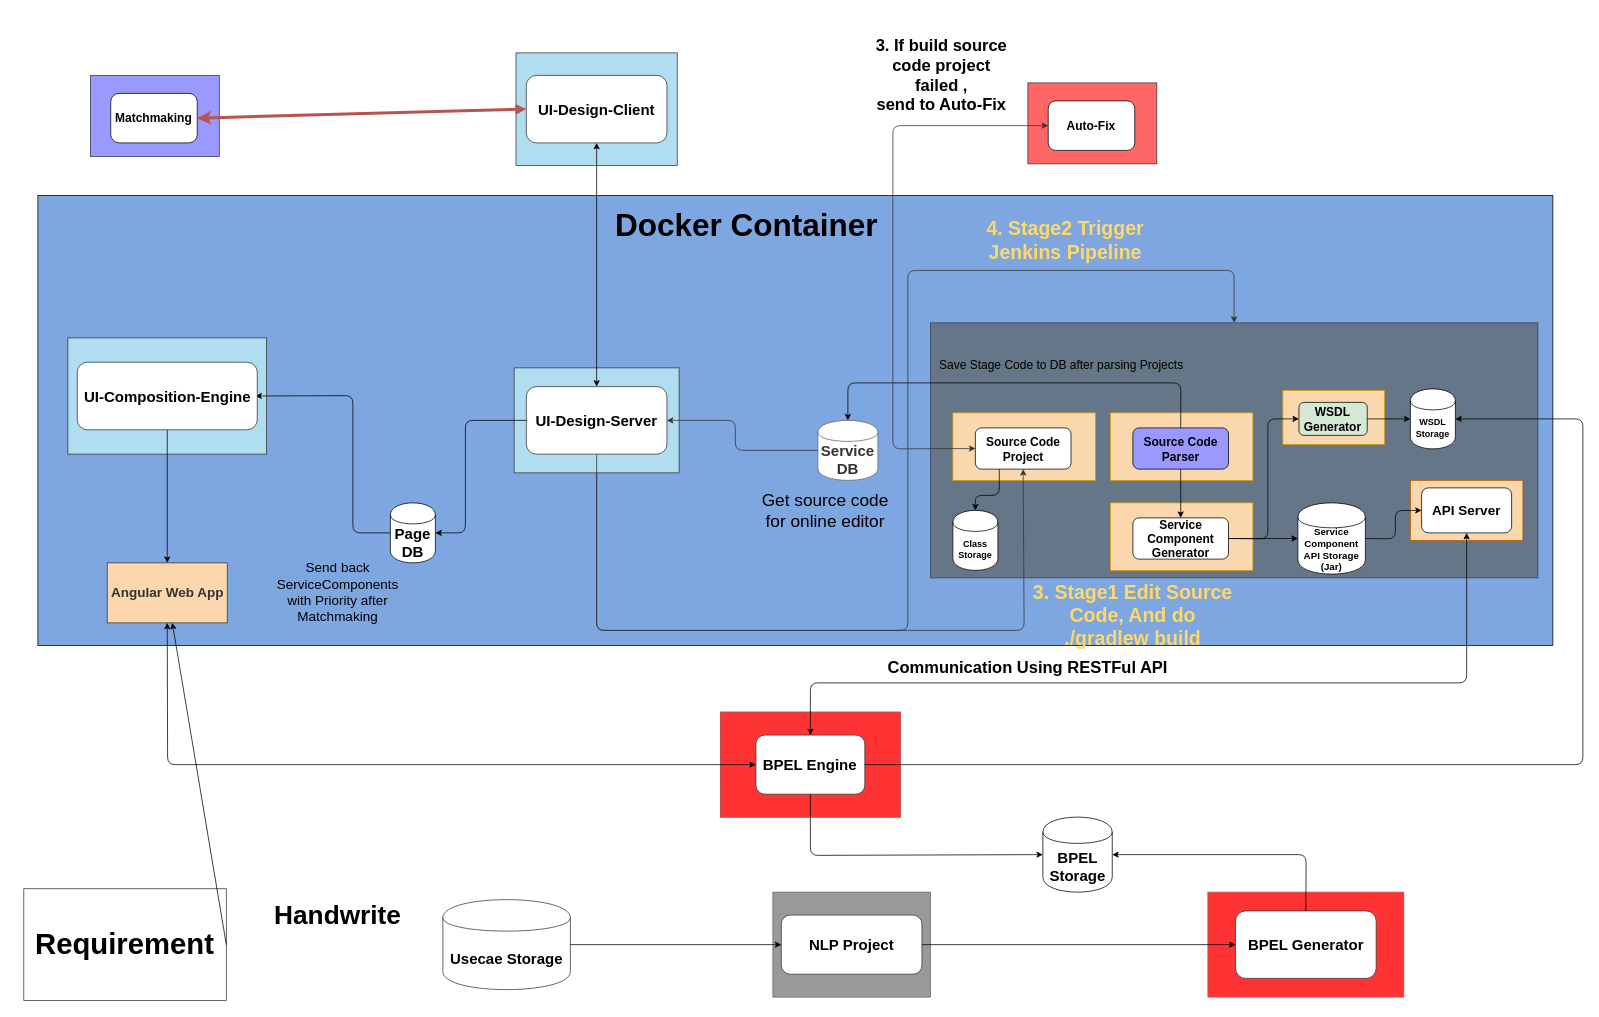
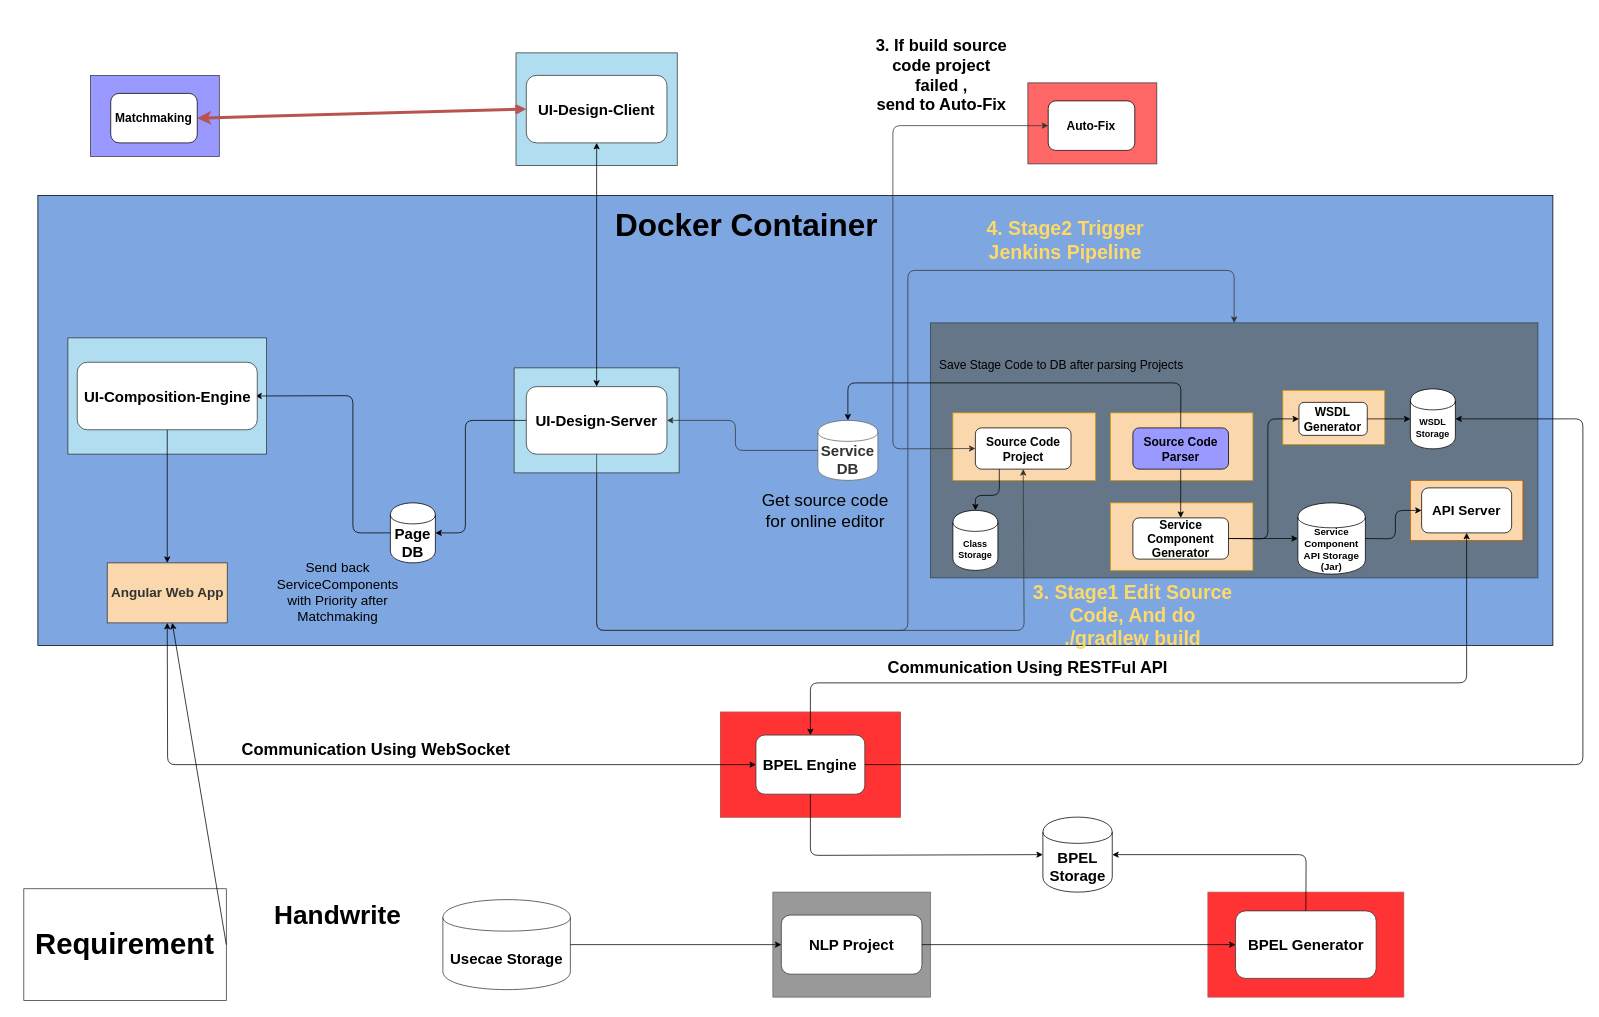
(1333, 419) -> (1333, 419)
none -> (376, 750)
